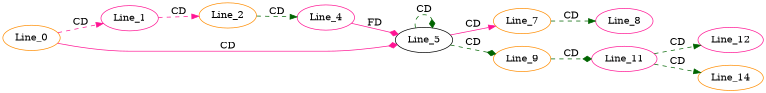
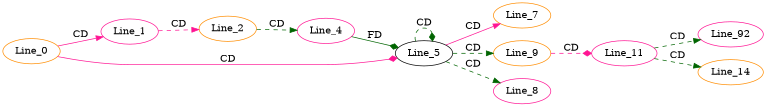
(570, 21) -> (470, 71)
(371, 28) -> (371, 41)
(77, 29) -> (77, 42)
(731, 40) -> (731, 34)
(469, 49) -> (470, 53)
(567, 59) -> (567, 53)
